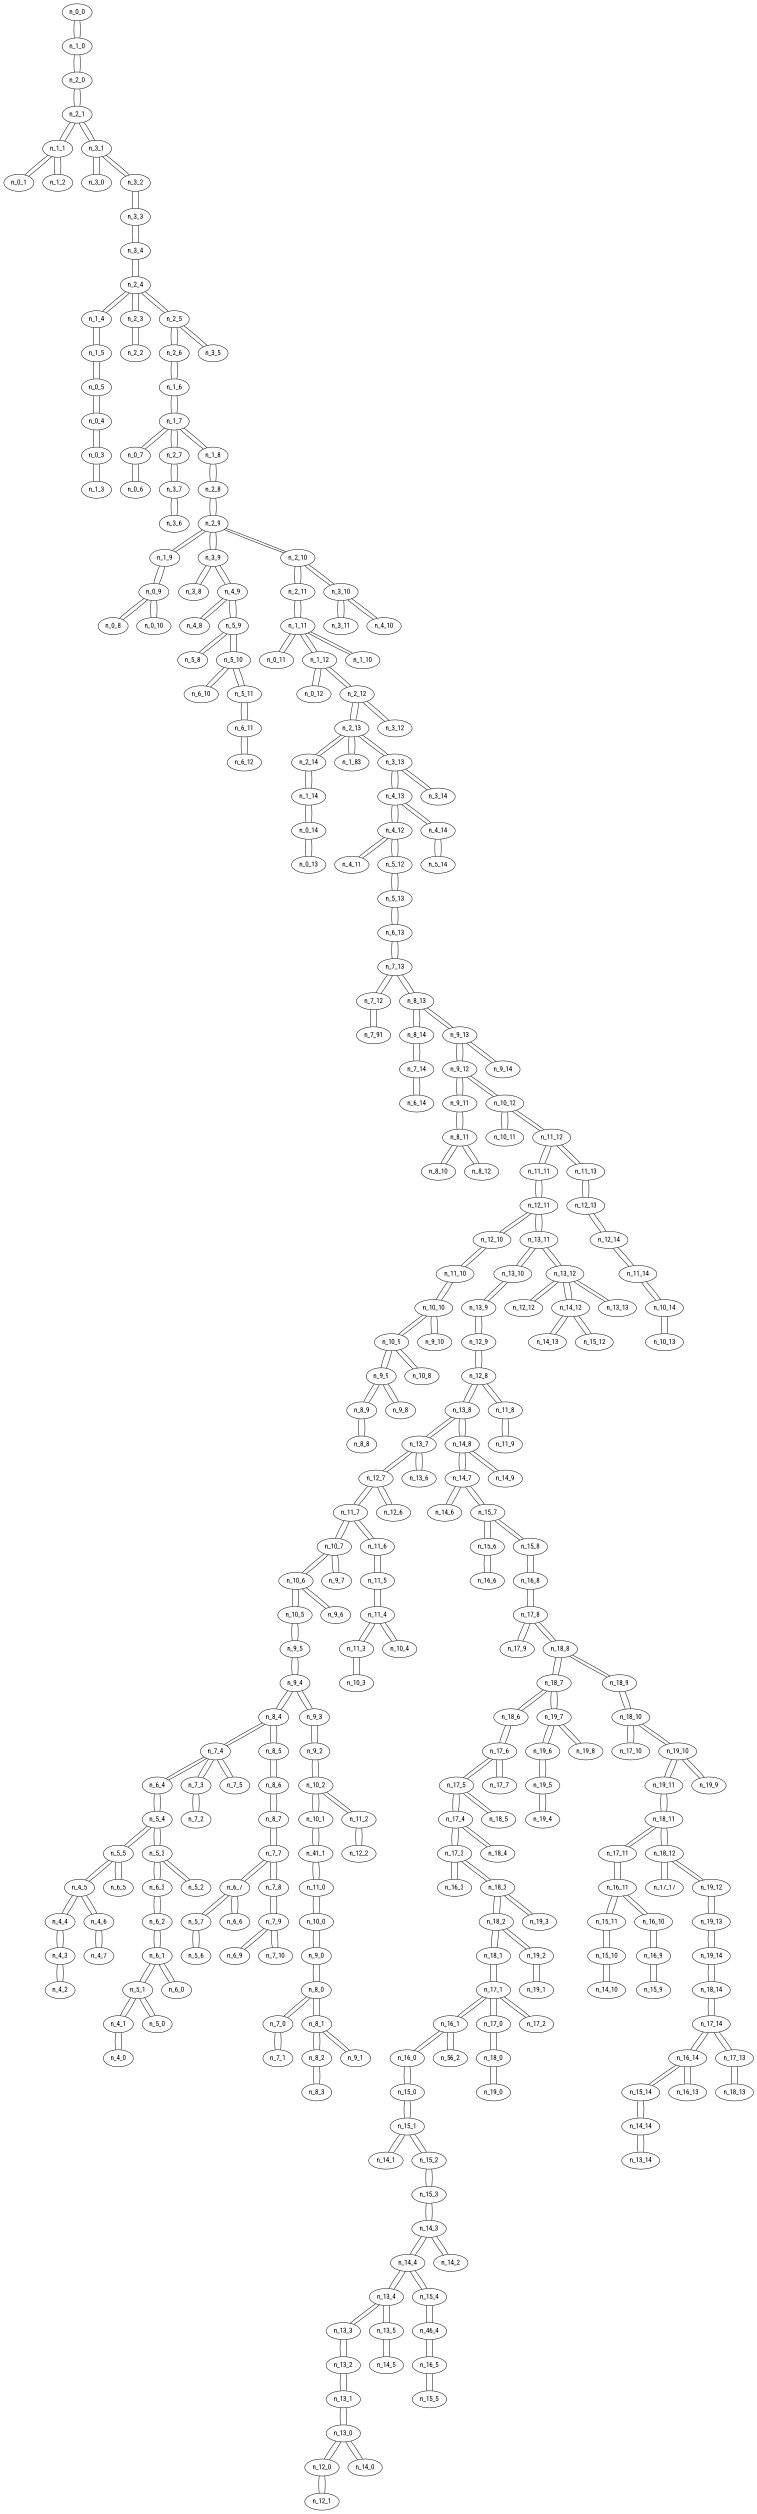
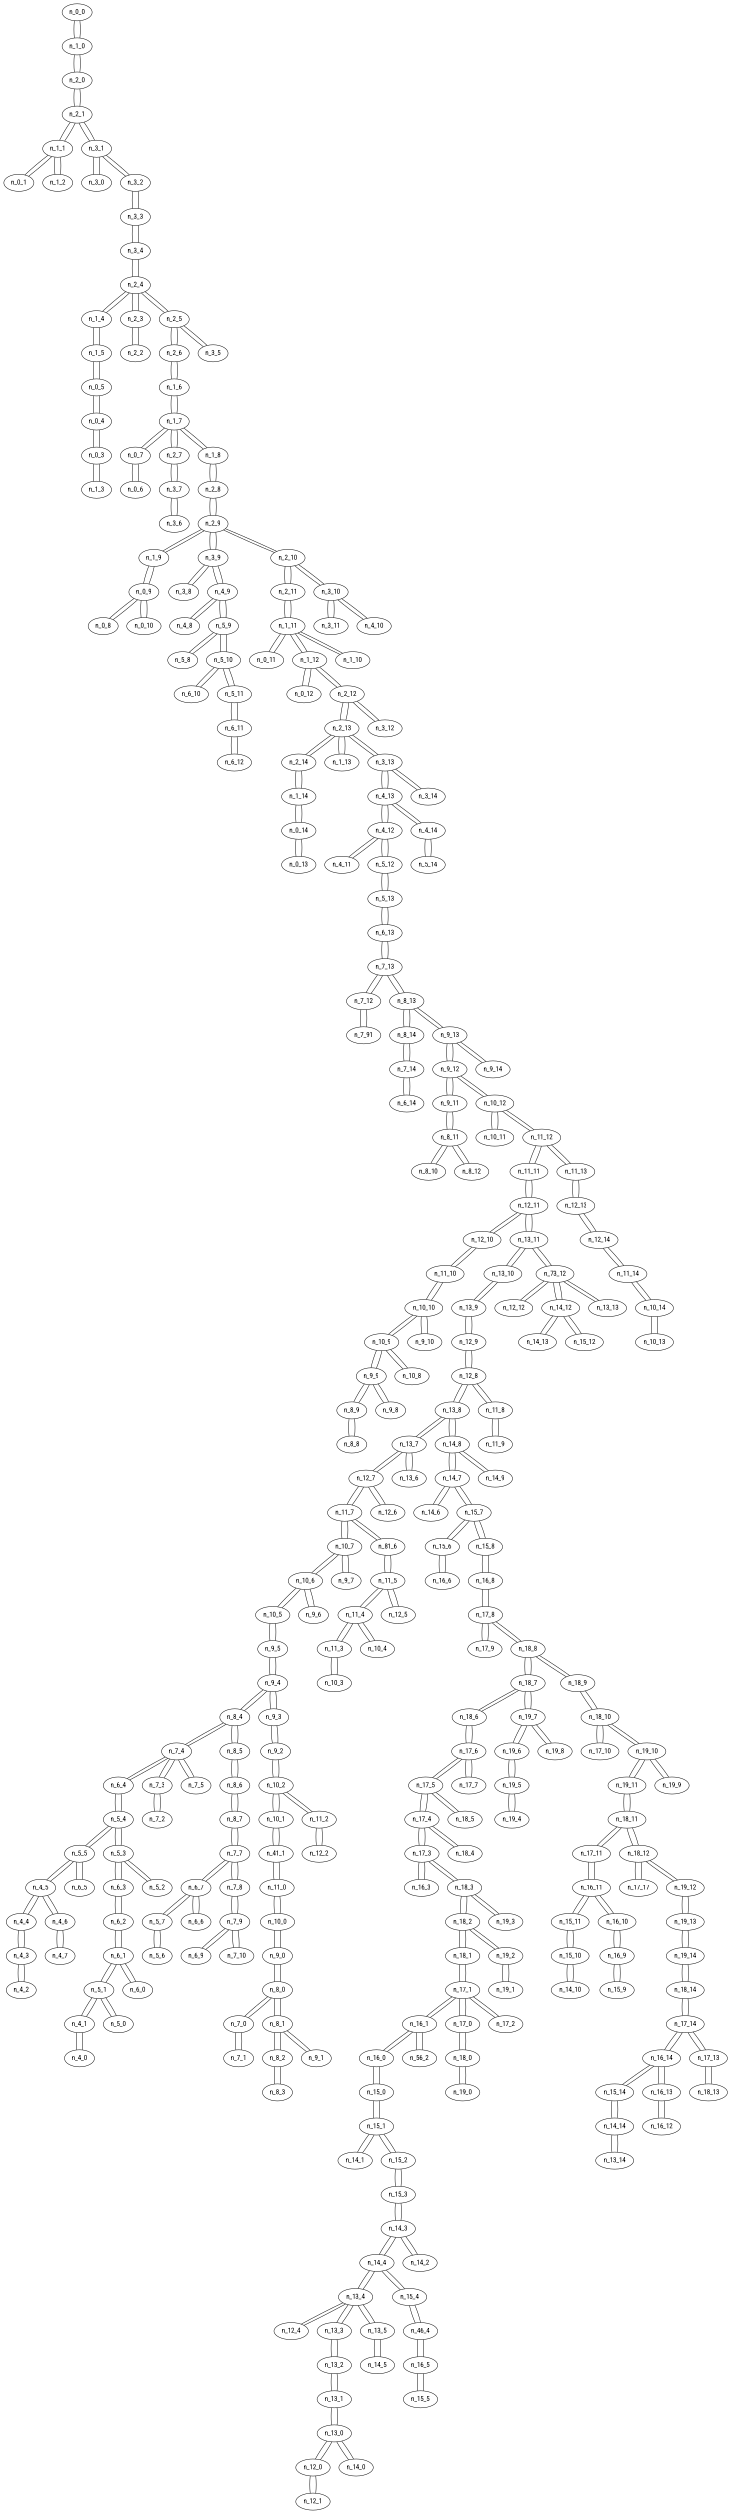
(352, 763) -> (342, 763)
(565, 1274) -> (555, 1274)
(377, 1547) -> (388, 1547)
none -> (398, 1615)
none -> (662, 2127)
none -> (291, 2331)
